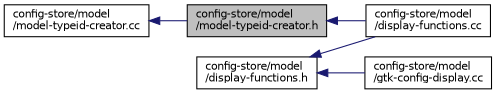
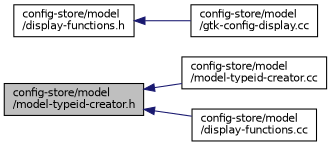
(174, 21) -> (168, 86)
(348, 45) -> none
